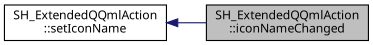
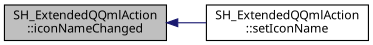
(192, 23) -> (192, 23)
